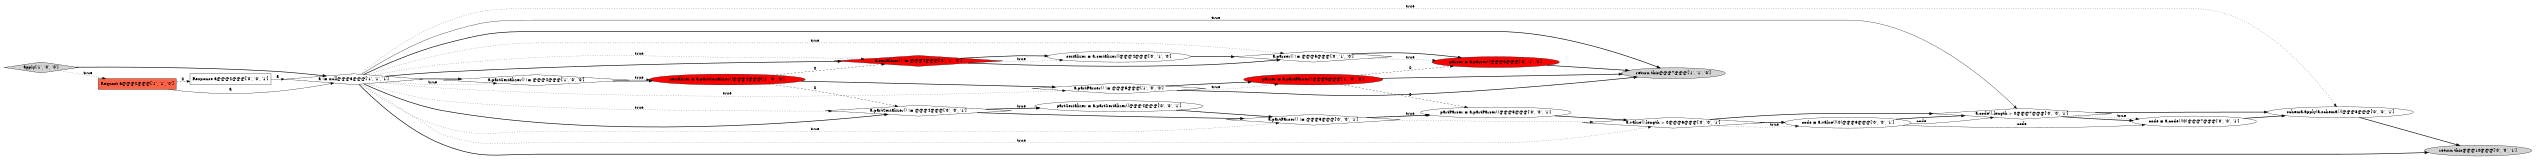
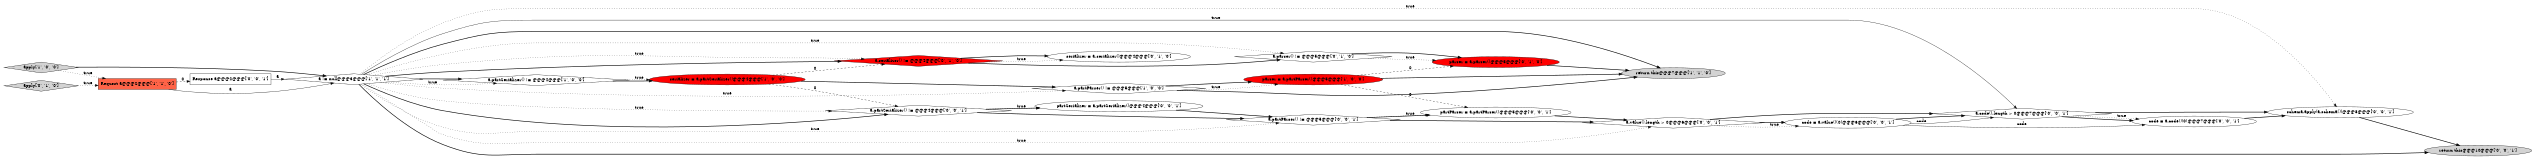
(1211, 57) -> none
none -> (41, 86)
(1490, 121) -> (1490, 121)
